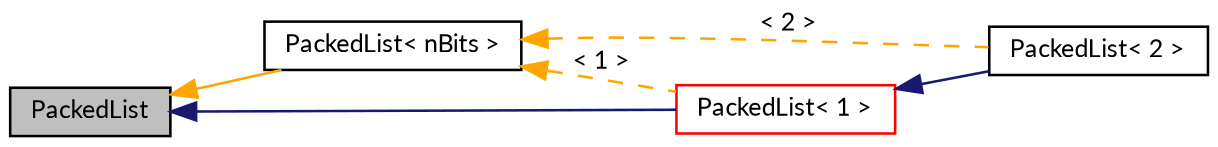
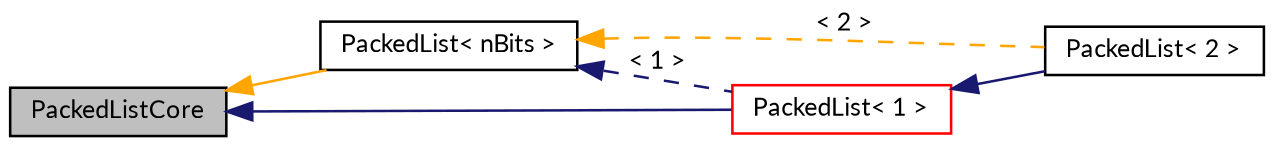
(612, 81) -> (668, 81)
(90, 112) -> (118, 112)
